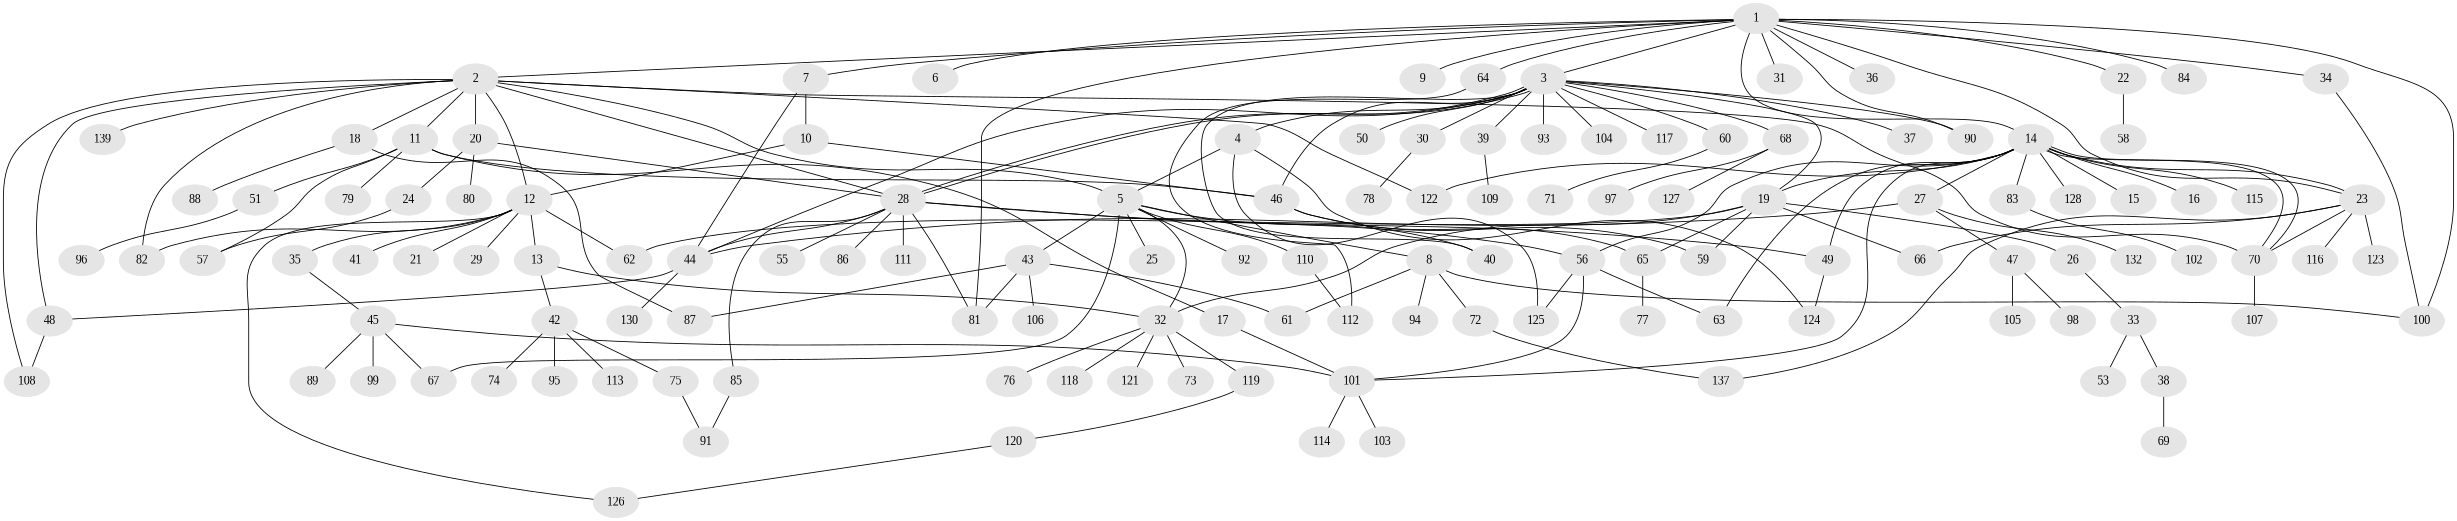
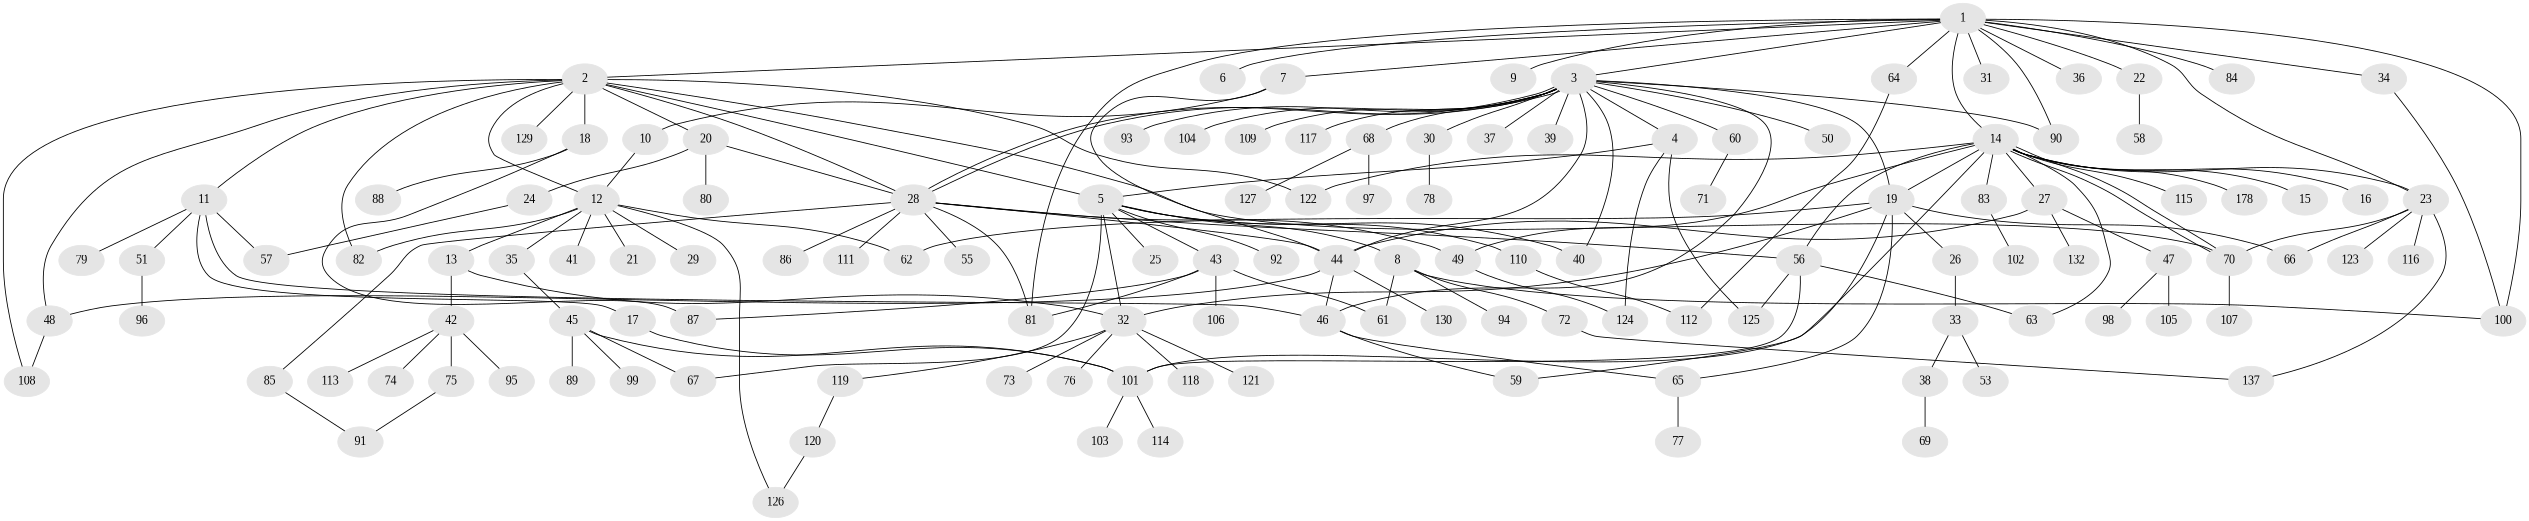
(103, 139) -> (524, 139)
(1041, 170) -> (1331, 288)
(1486, 170) -> (1411, 109)
(2073, 200) -> (2244, 200)
